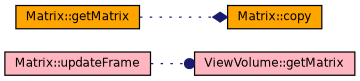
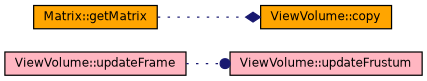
(275, 17) -> (326, 17)
(78, 64) -> (95, 64)
(275, 64) -> (326, 64)
